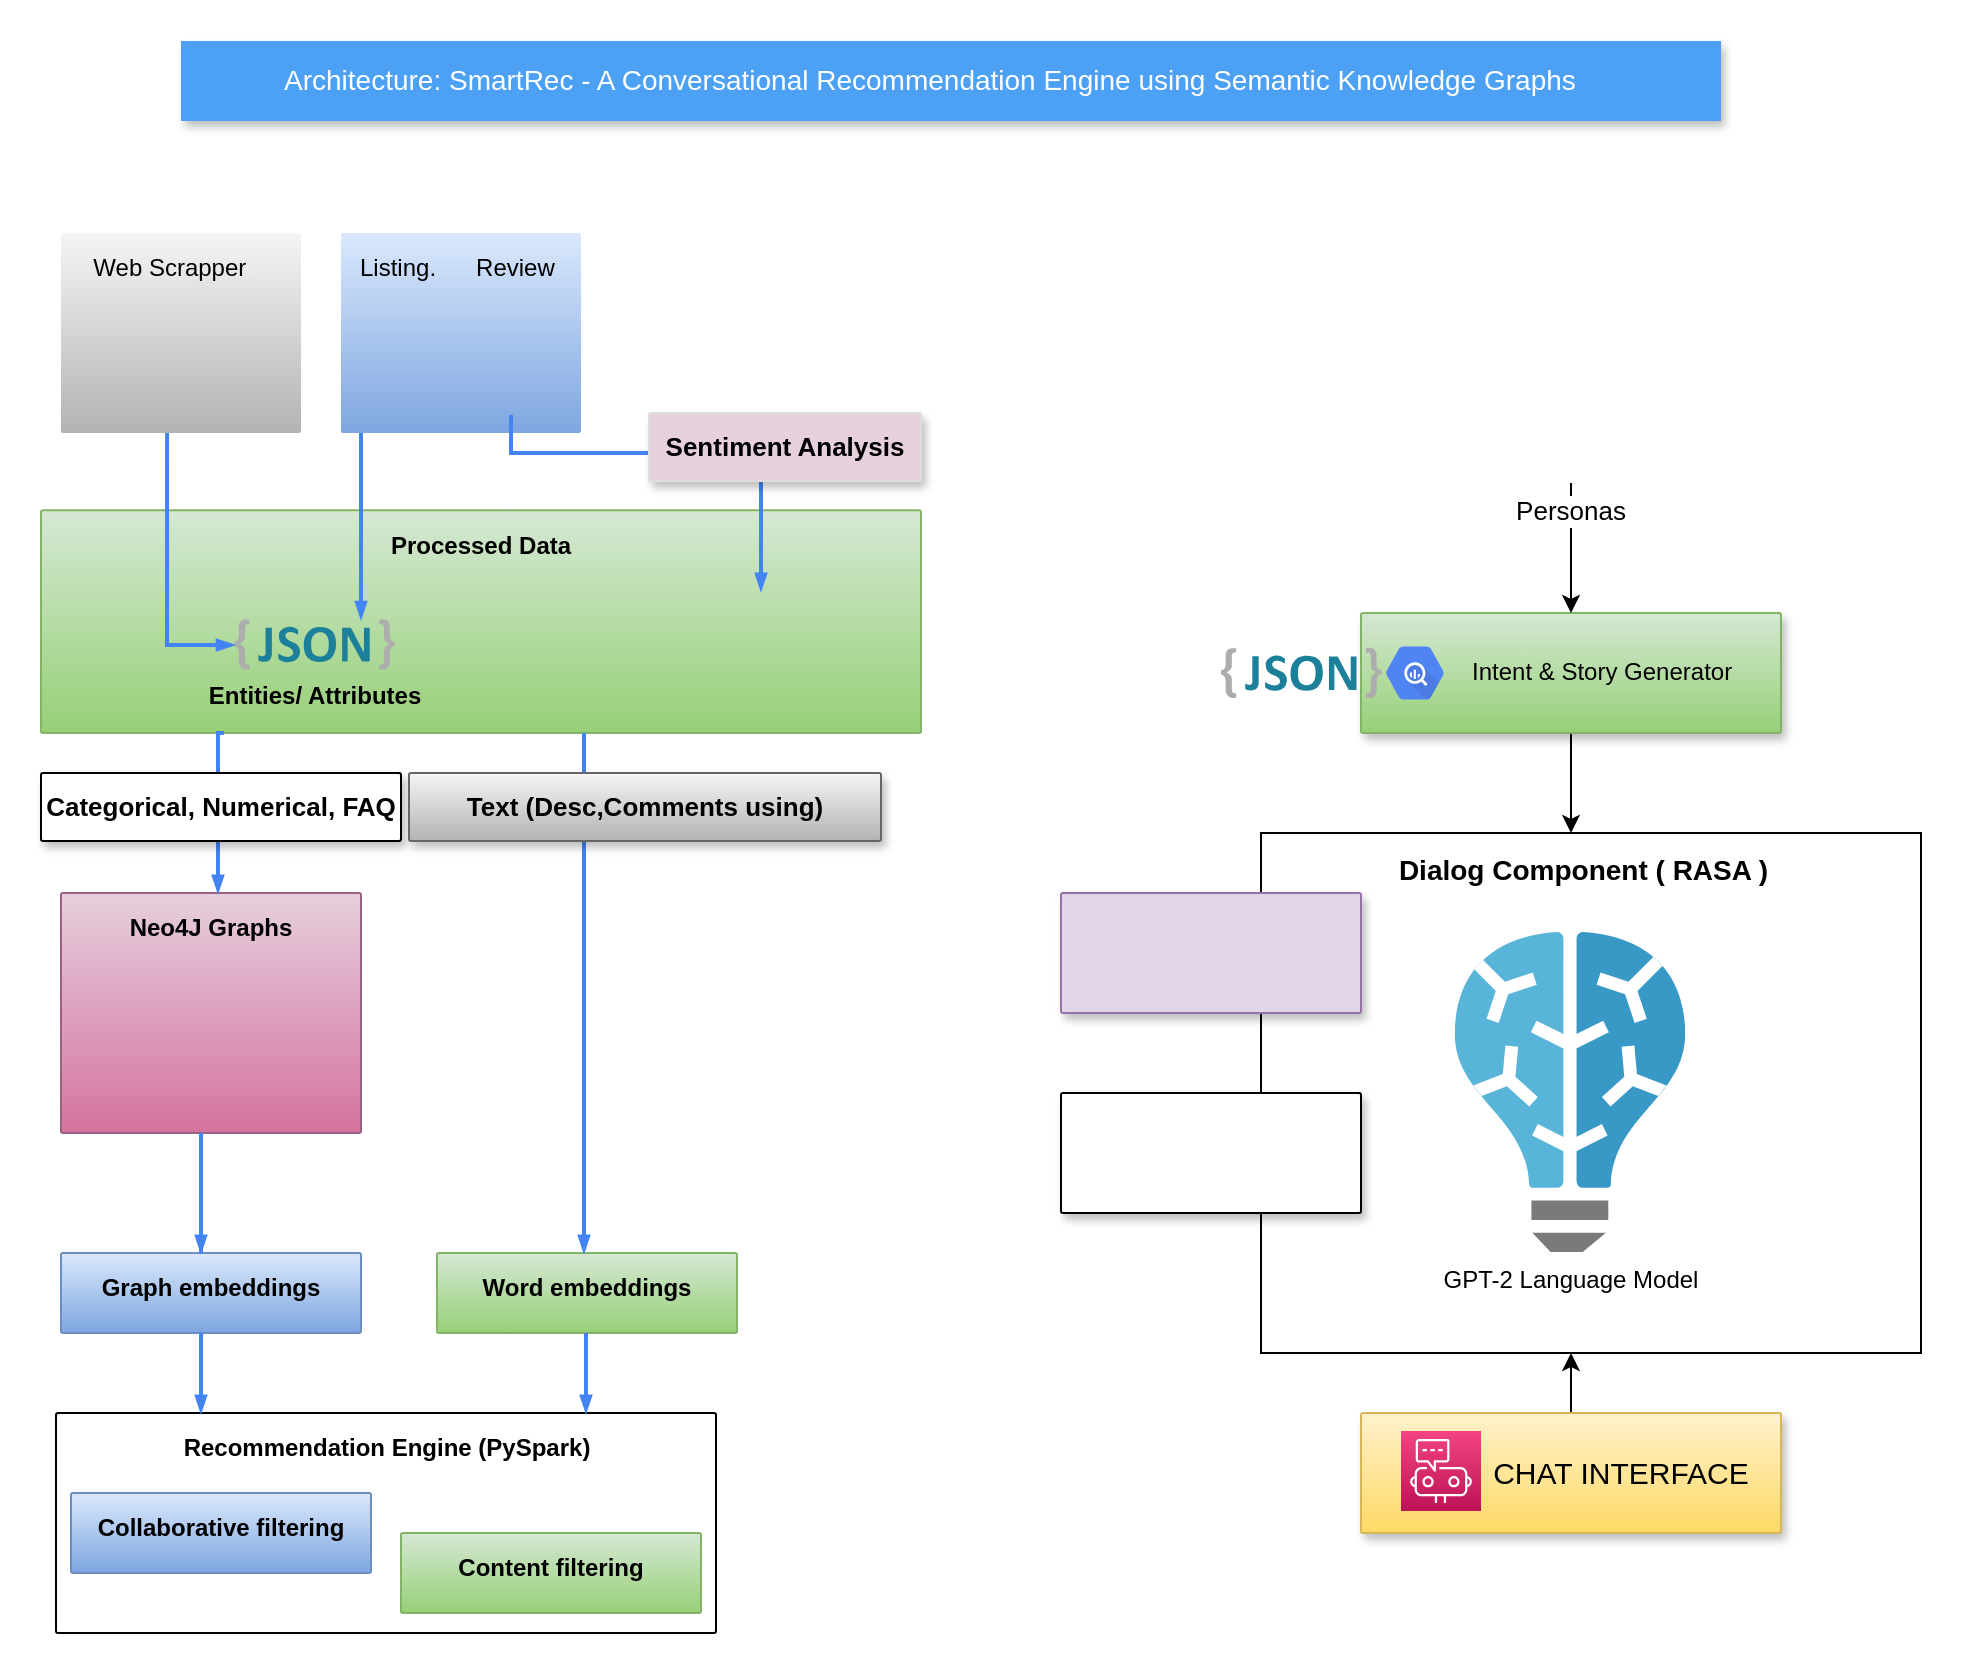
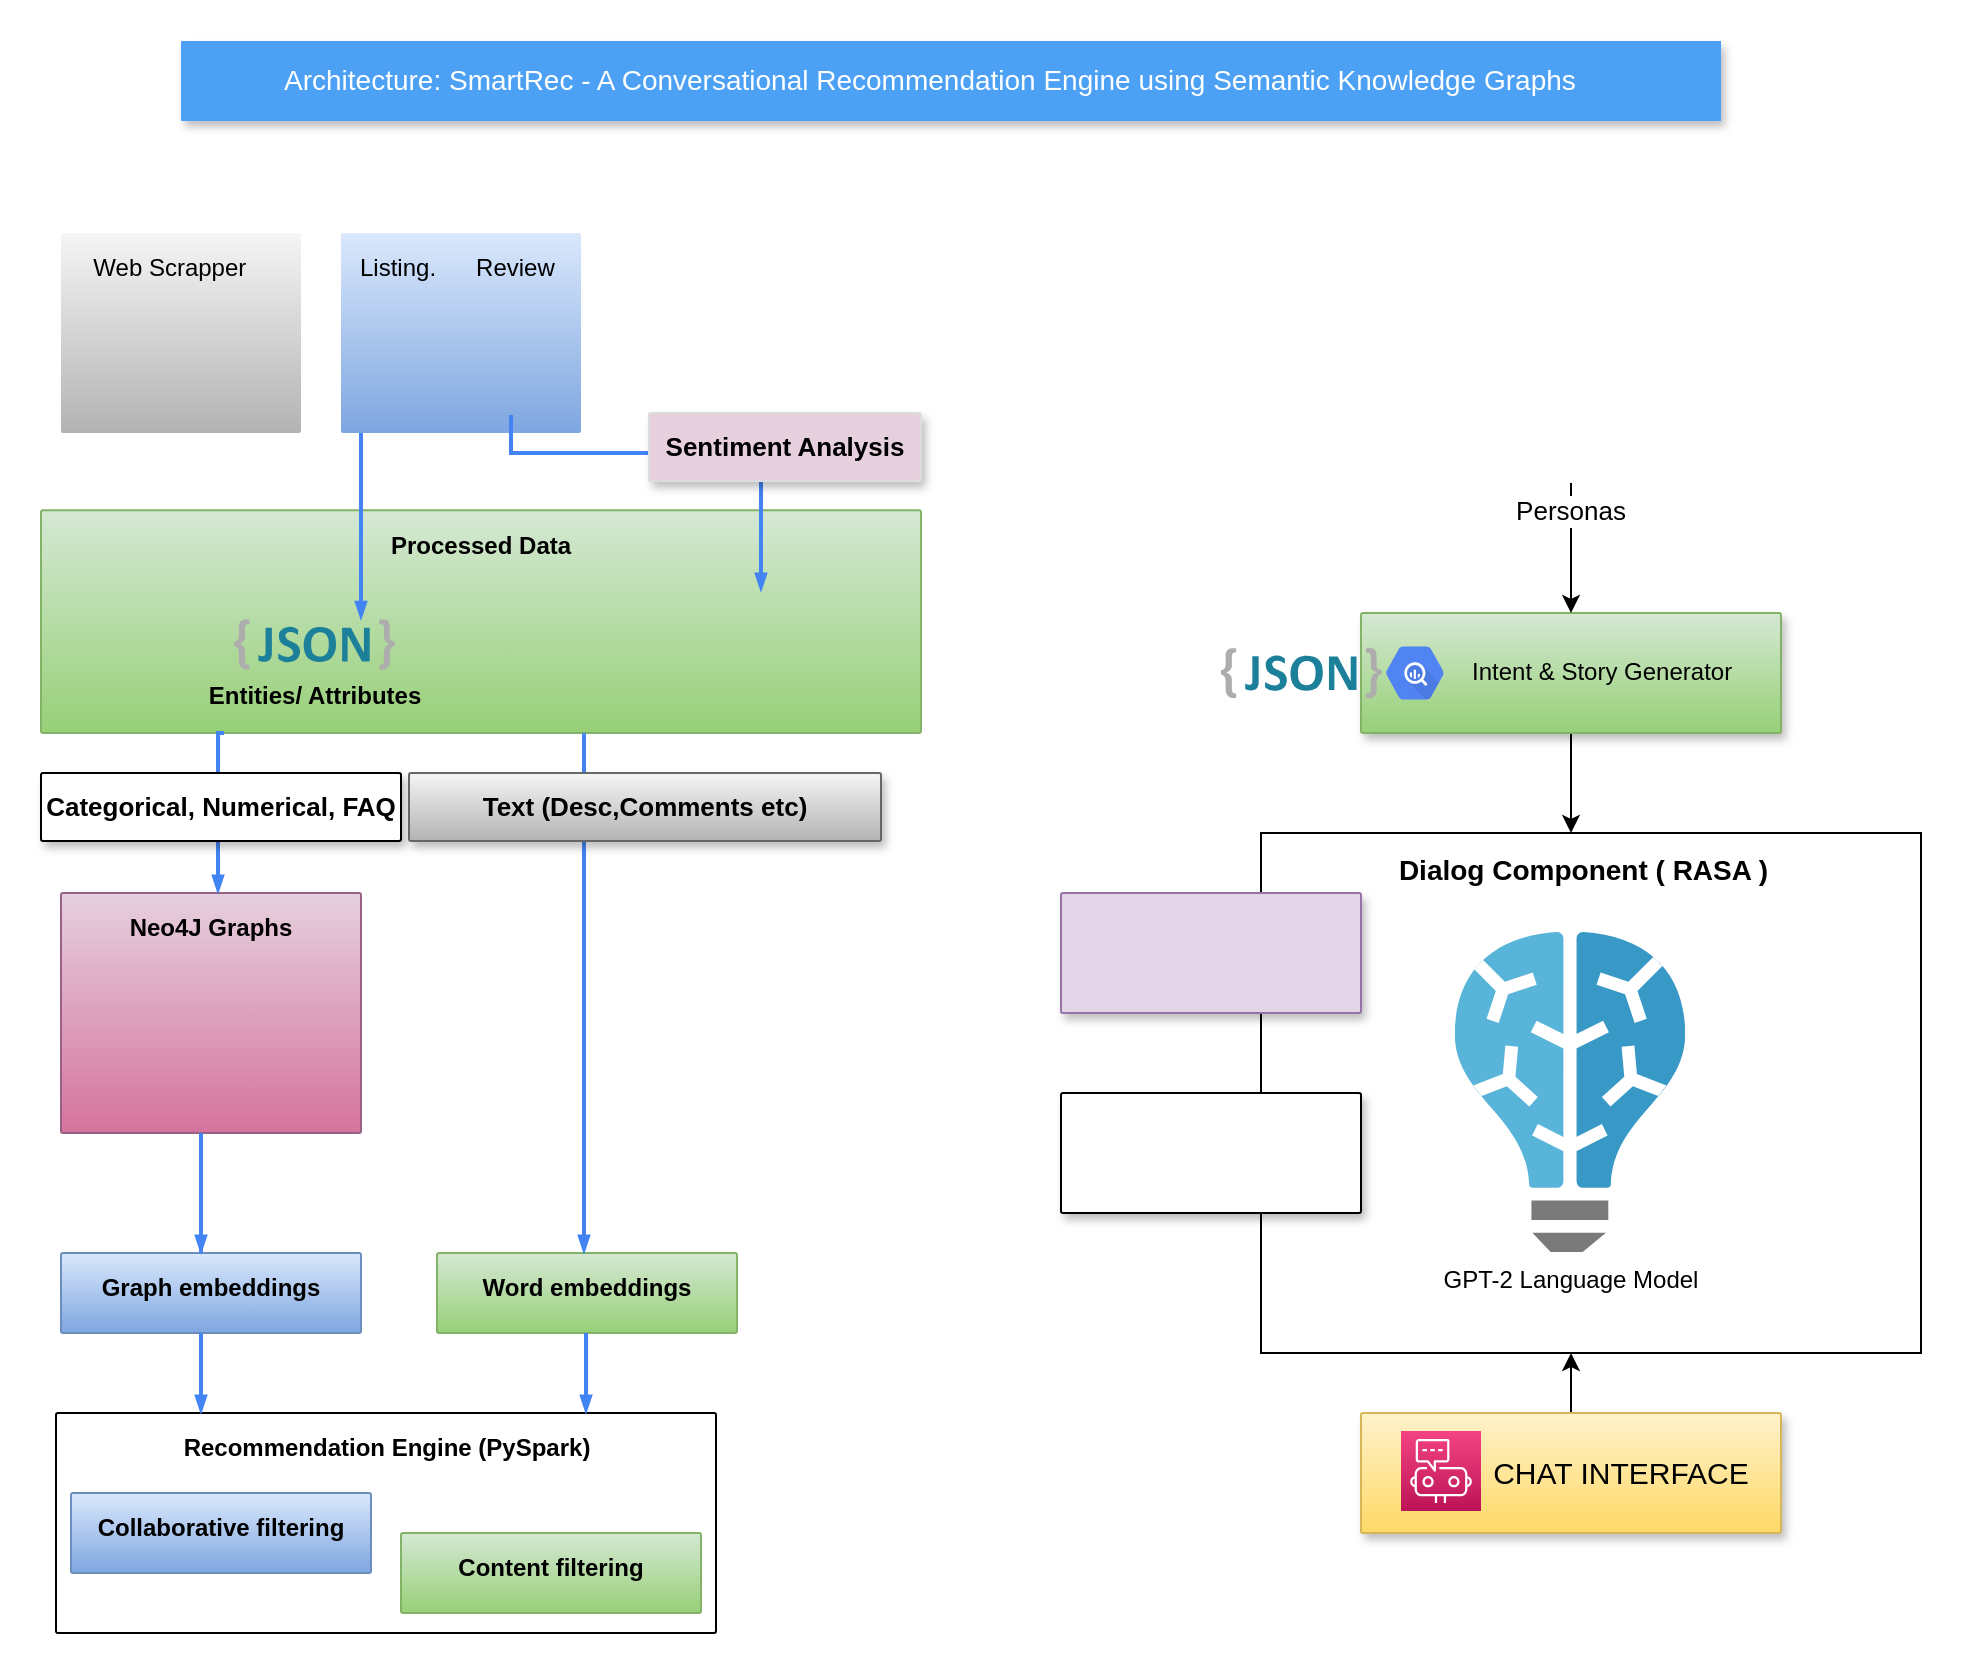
(167, 564) -> none
(646, 807) -> (646, 807)
